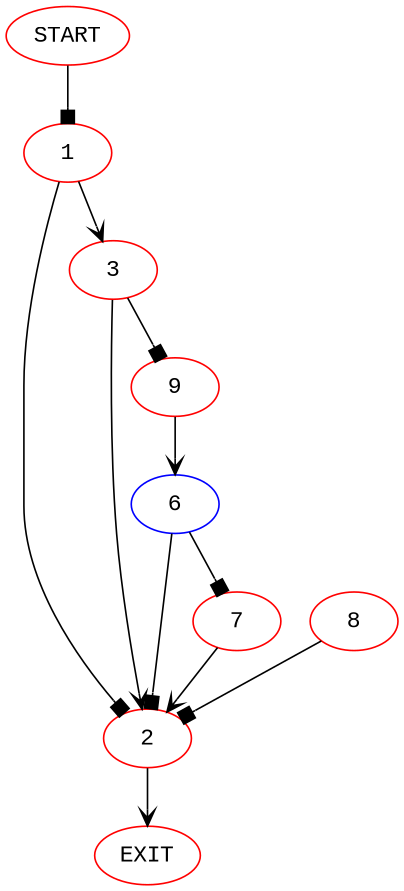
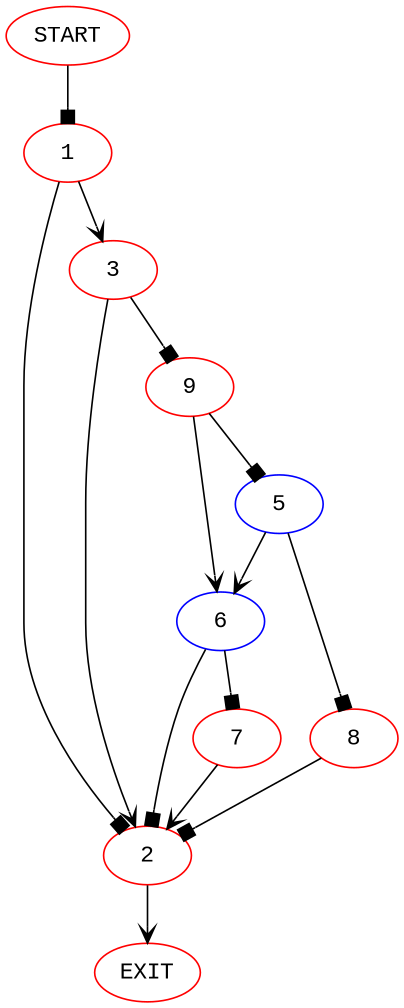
none -> (279, 504)
